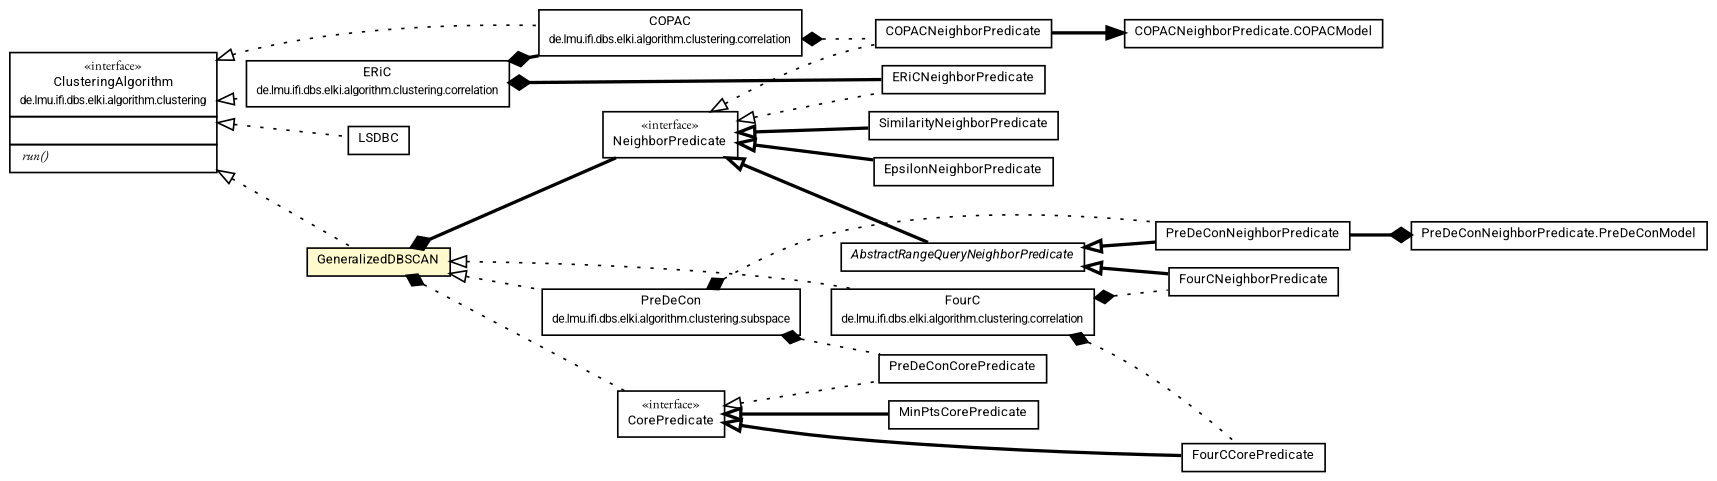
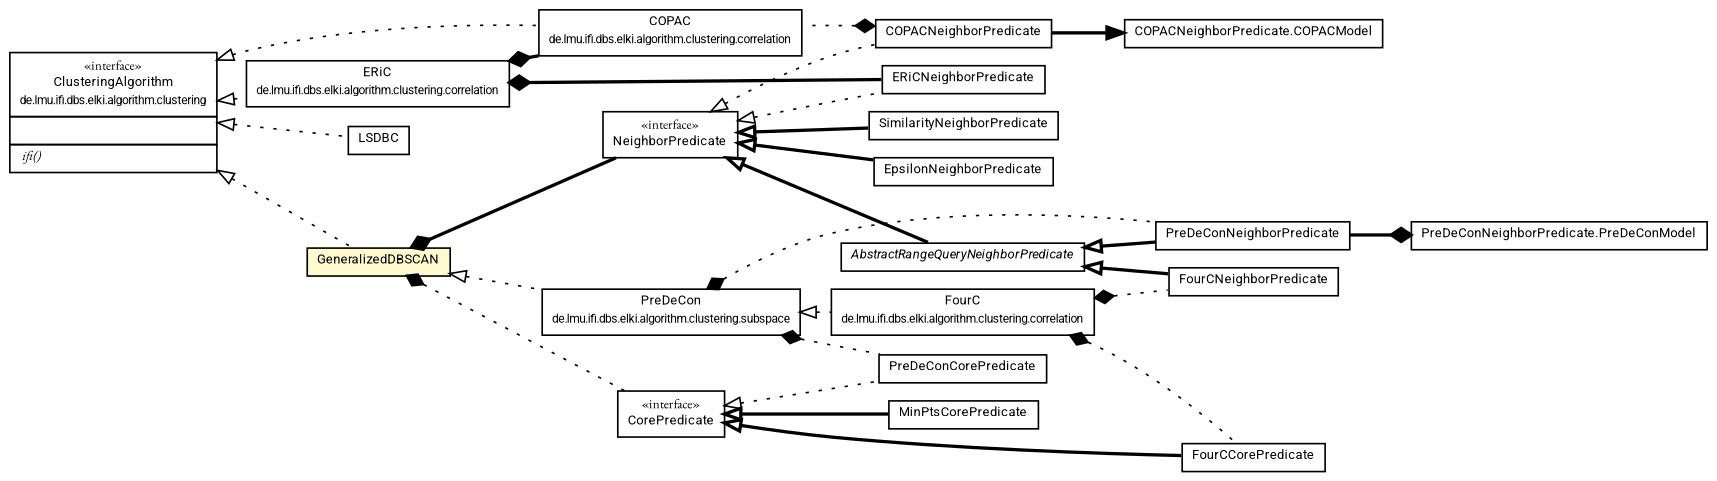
(849, 39) -> (829, 25)
(35, 156) -> (30, 156)
(661, 269) -> (824, 312)
